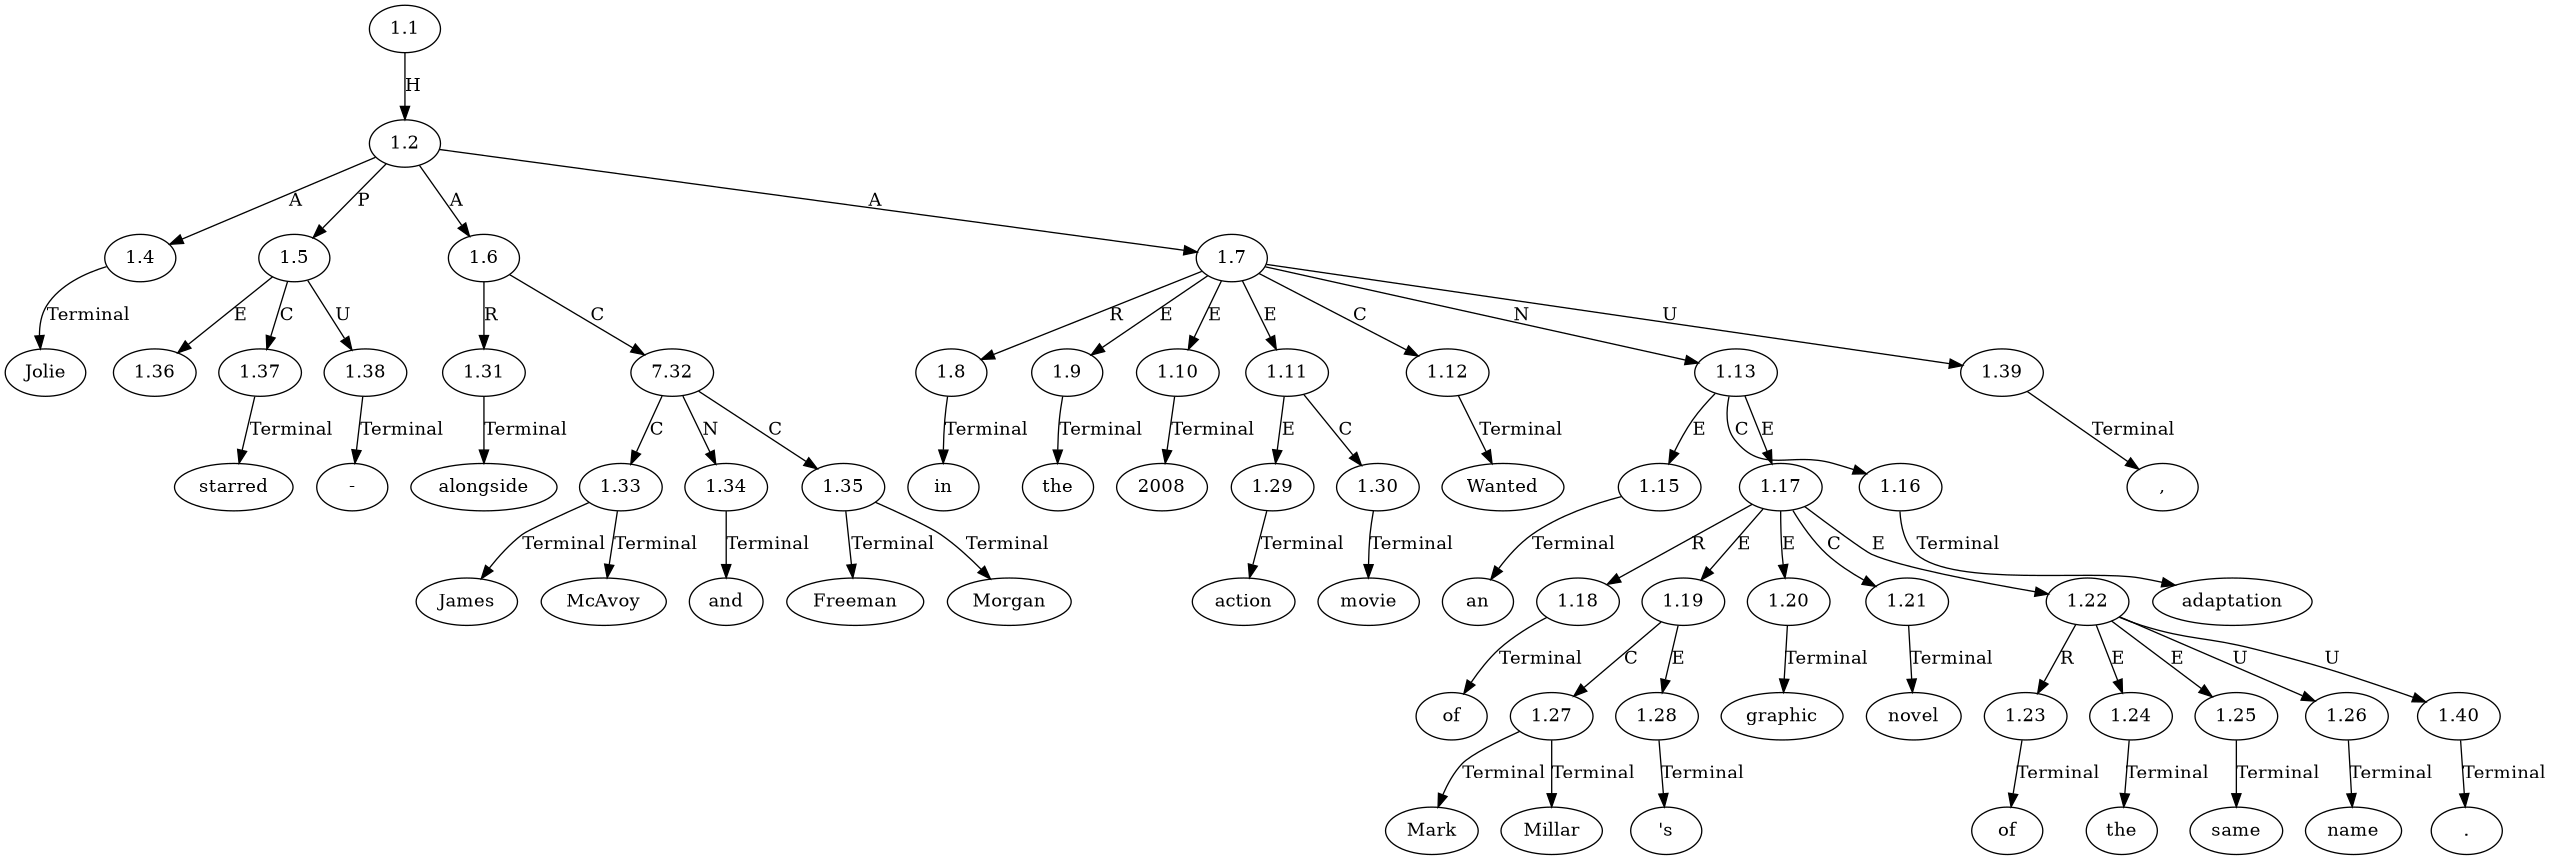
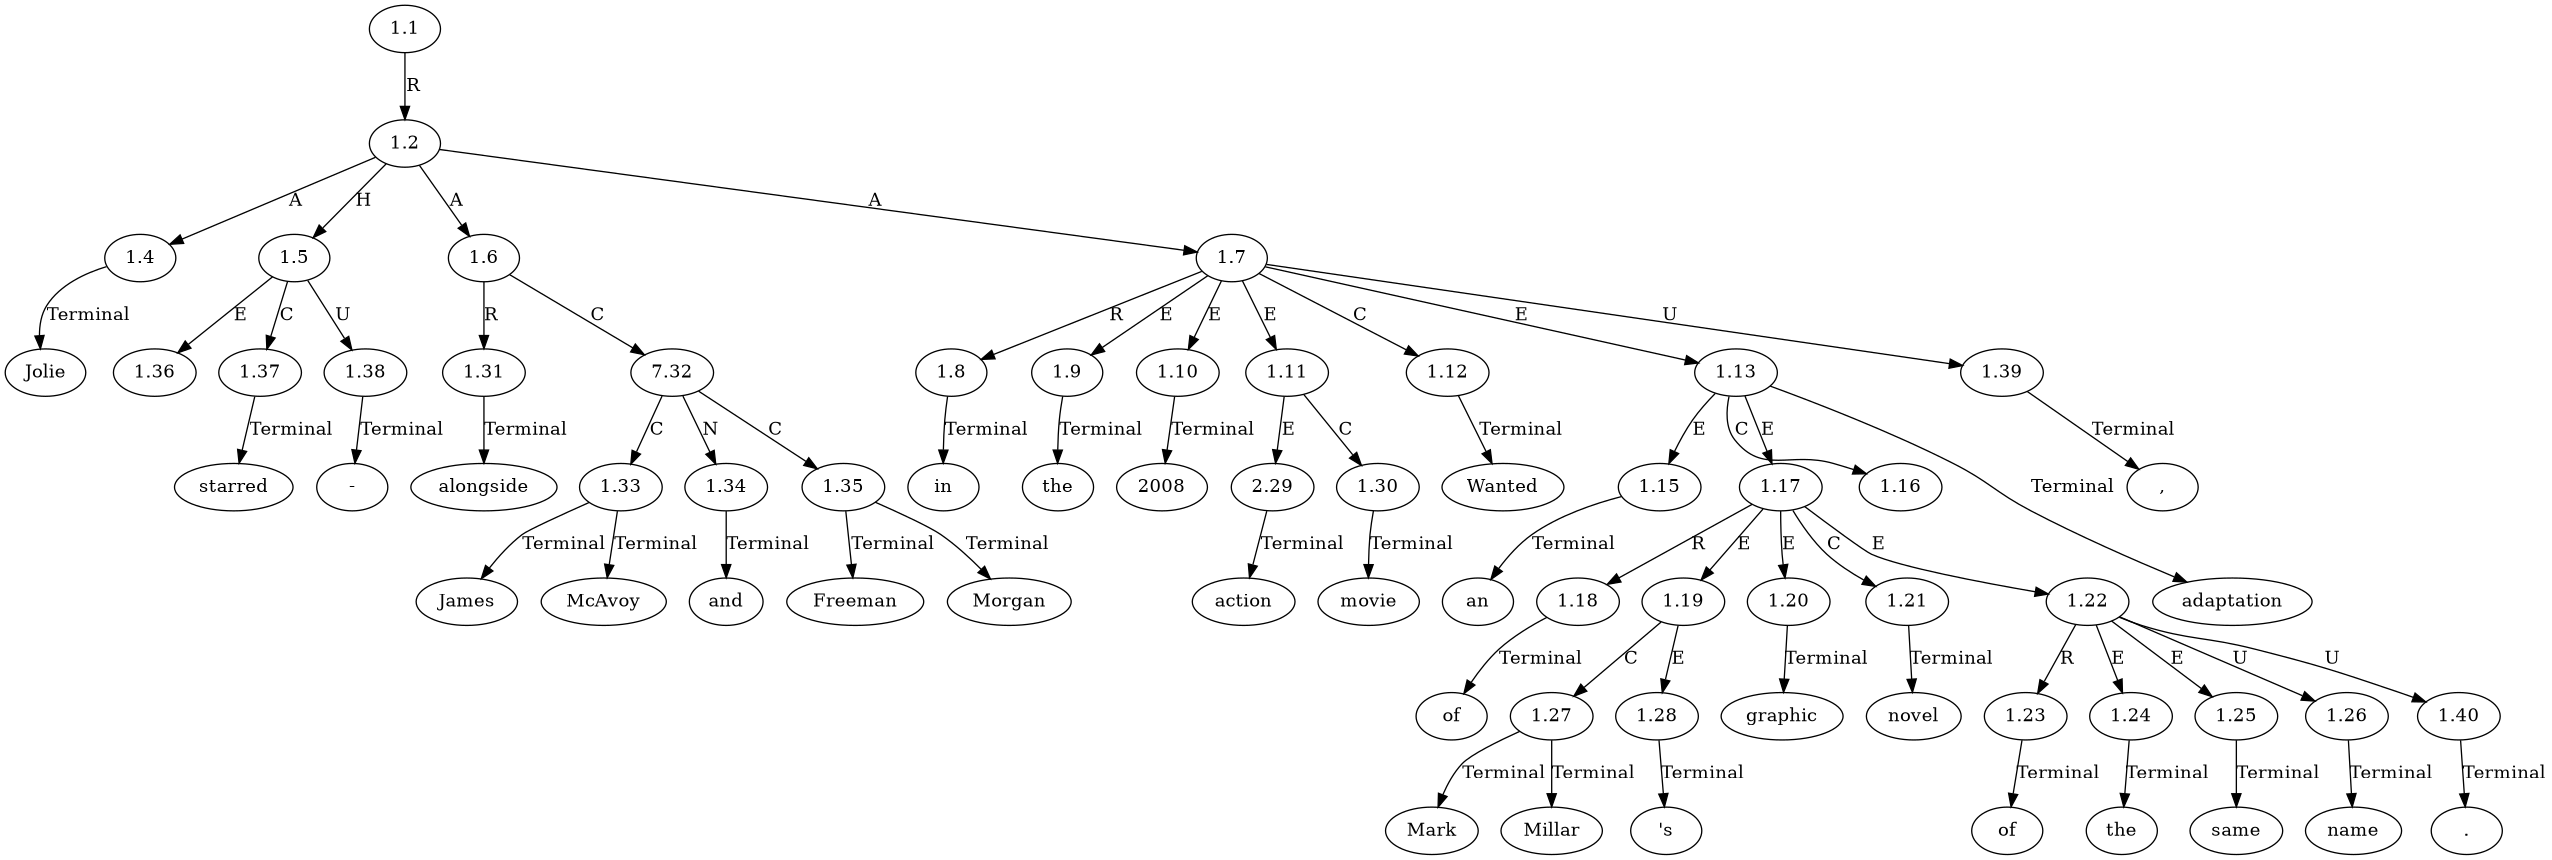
(413, 86) -> (413, 86)
(364, 201) -> (364, 201)
(1522, 315) -> (1522, 315)
(1273, 487) -> (1273, 487)
(2014, 575) -> (1975, 476)
